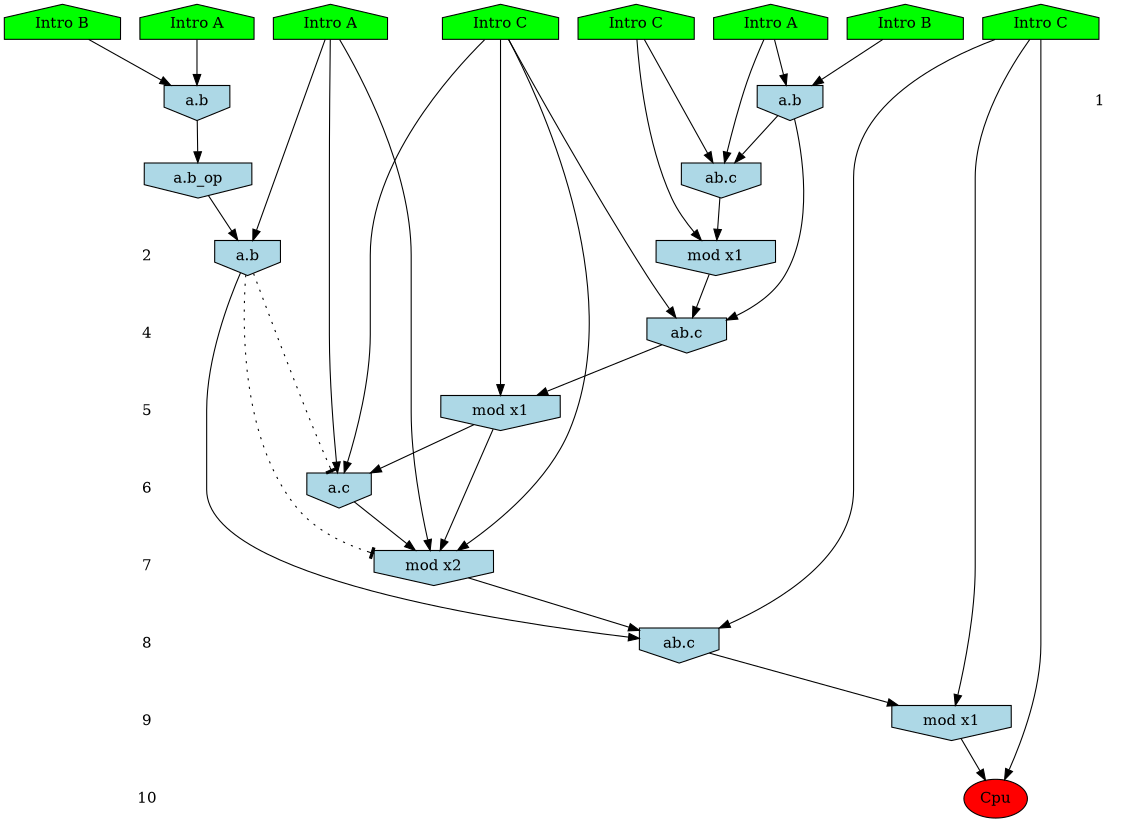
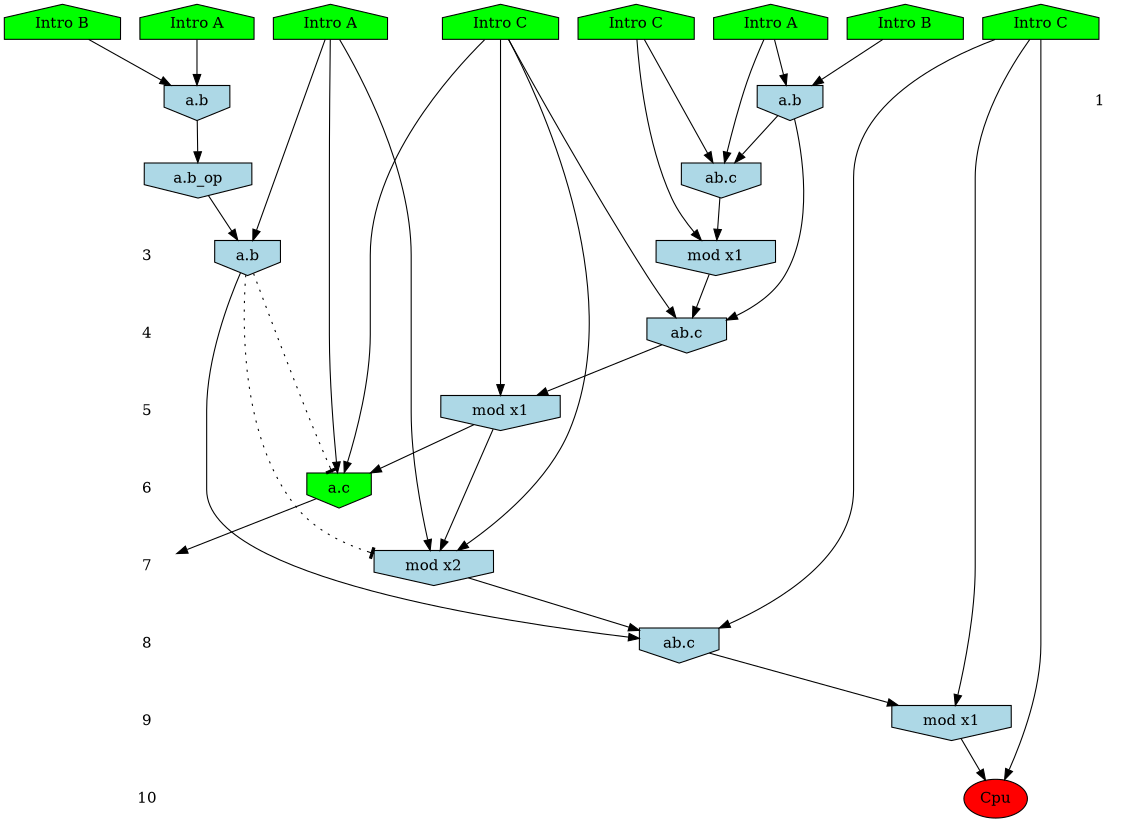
(147, 256) -> (147, 256)
(339, 489) -> (339, 489)
(381, 523) -> (252, 524)
